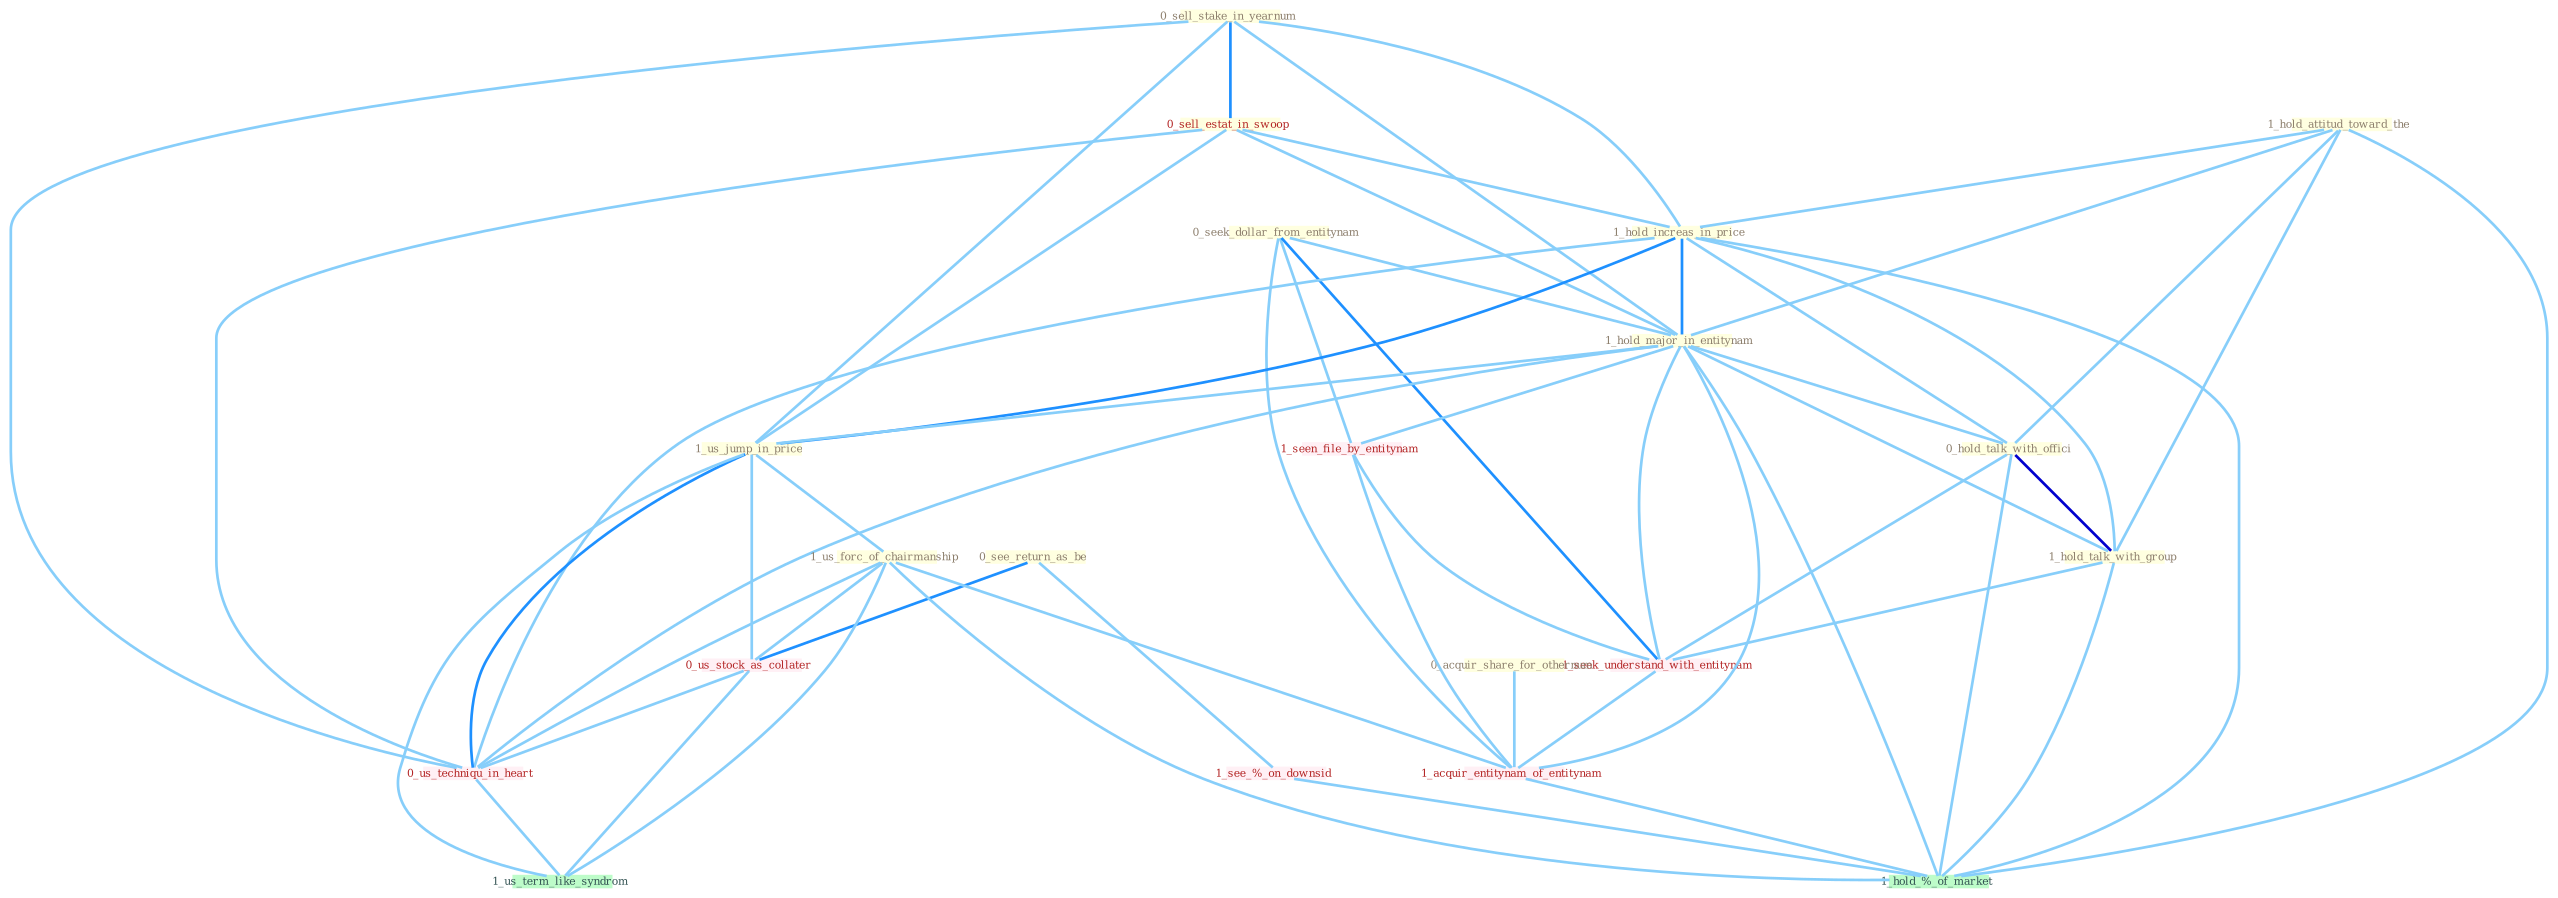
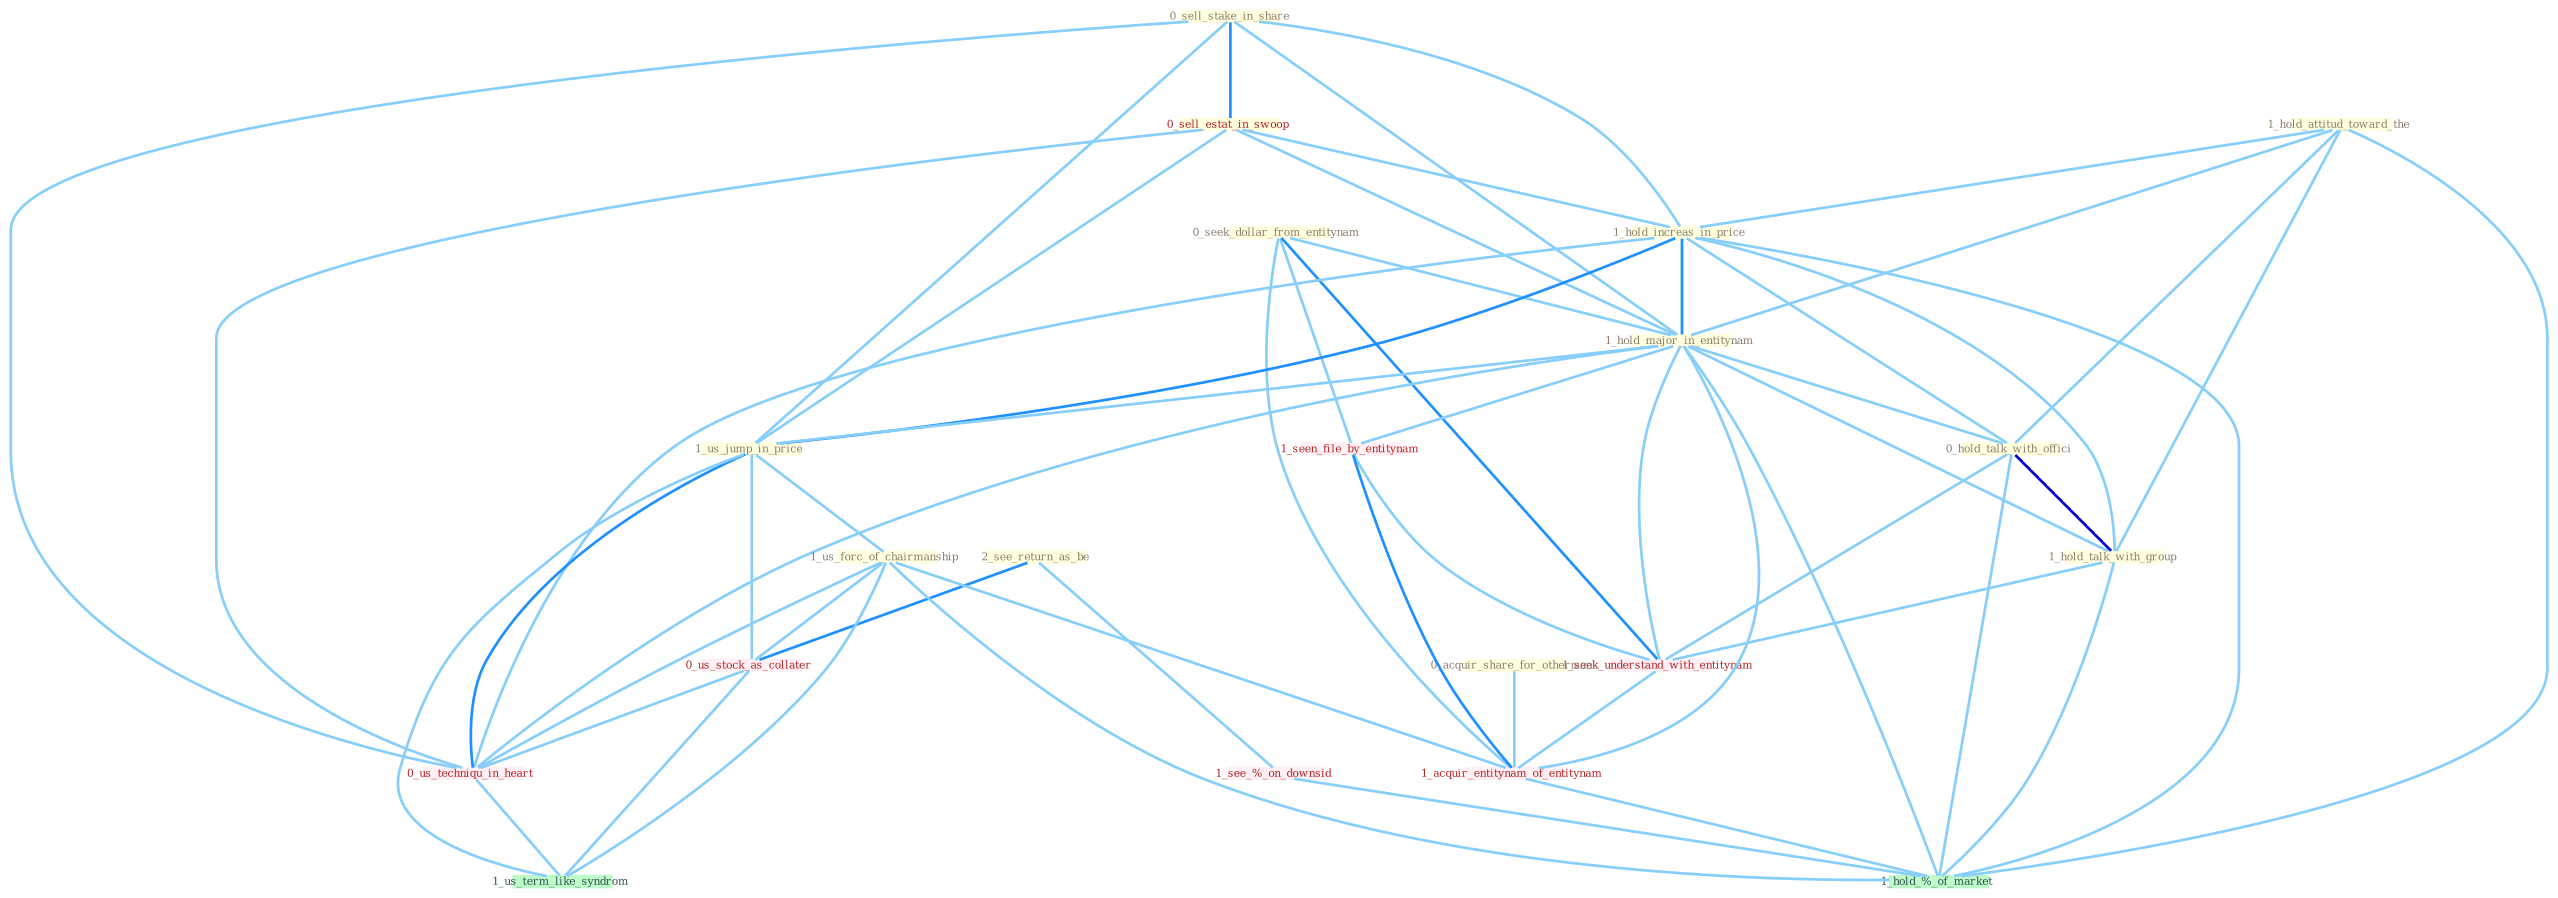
(1230, 16) -> (1230, 16)
(1036, 557) -> (1036, 557)
(1416, 620) -> (1416, 620)
